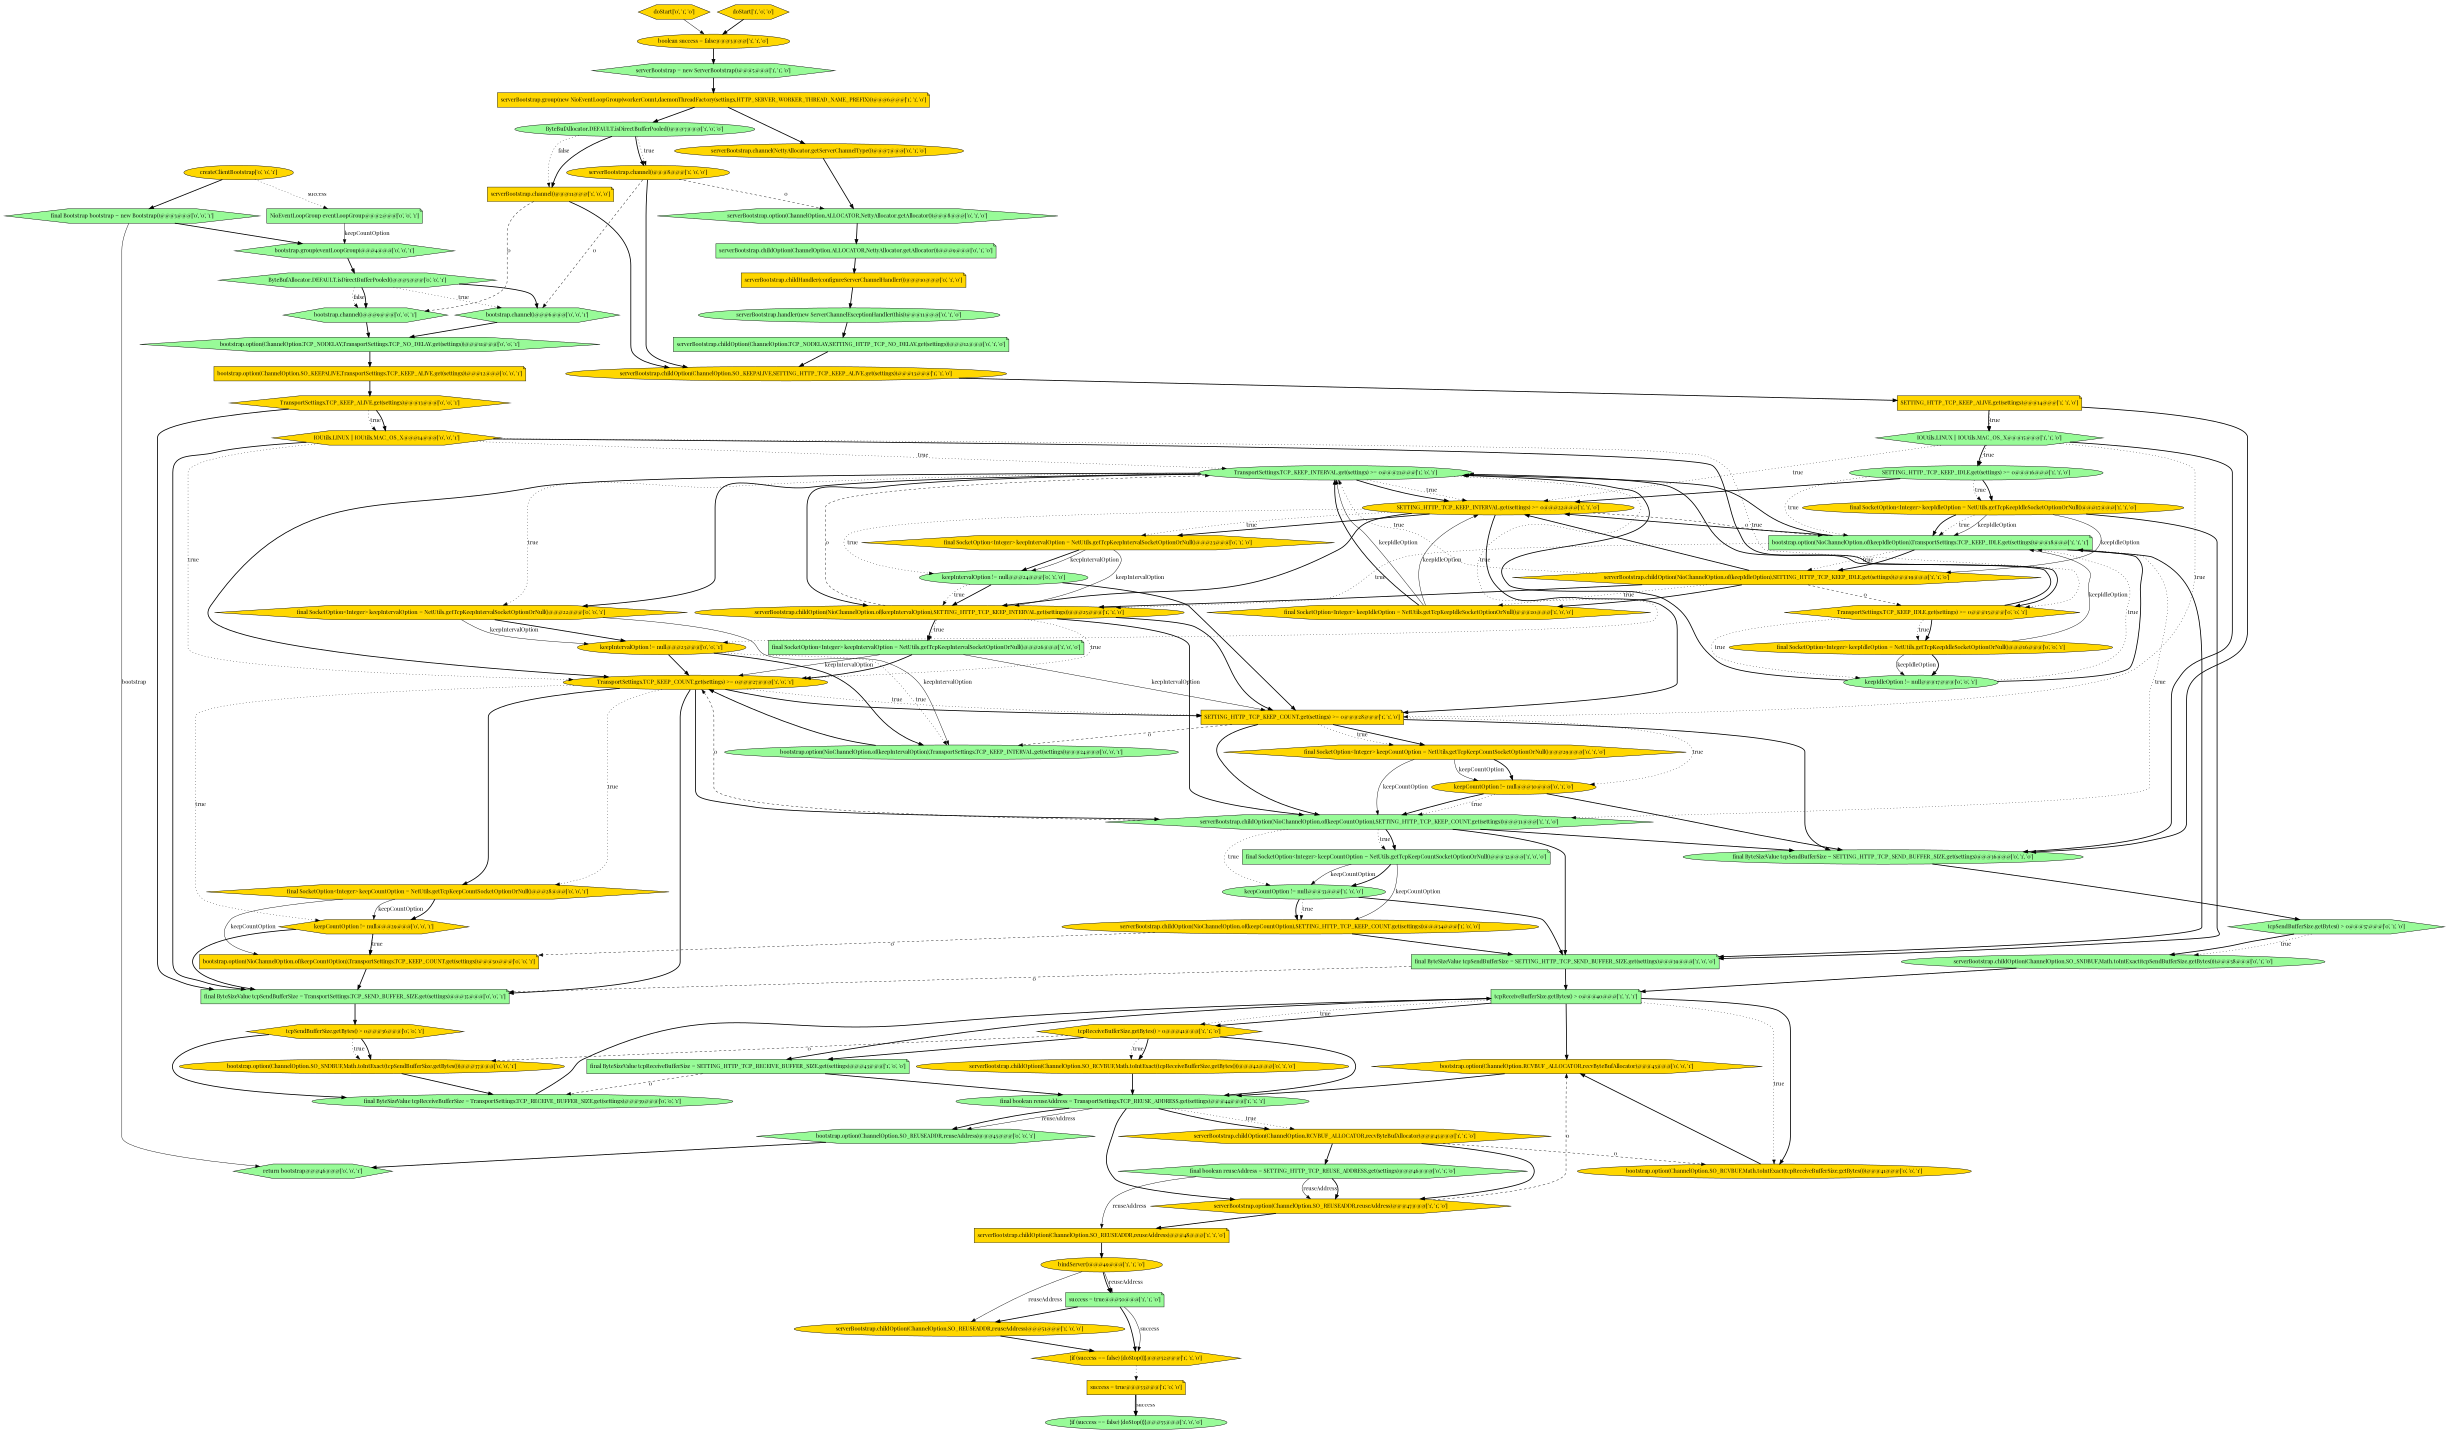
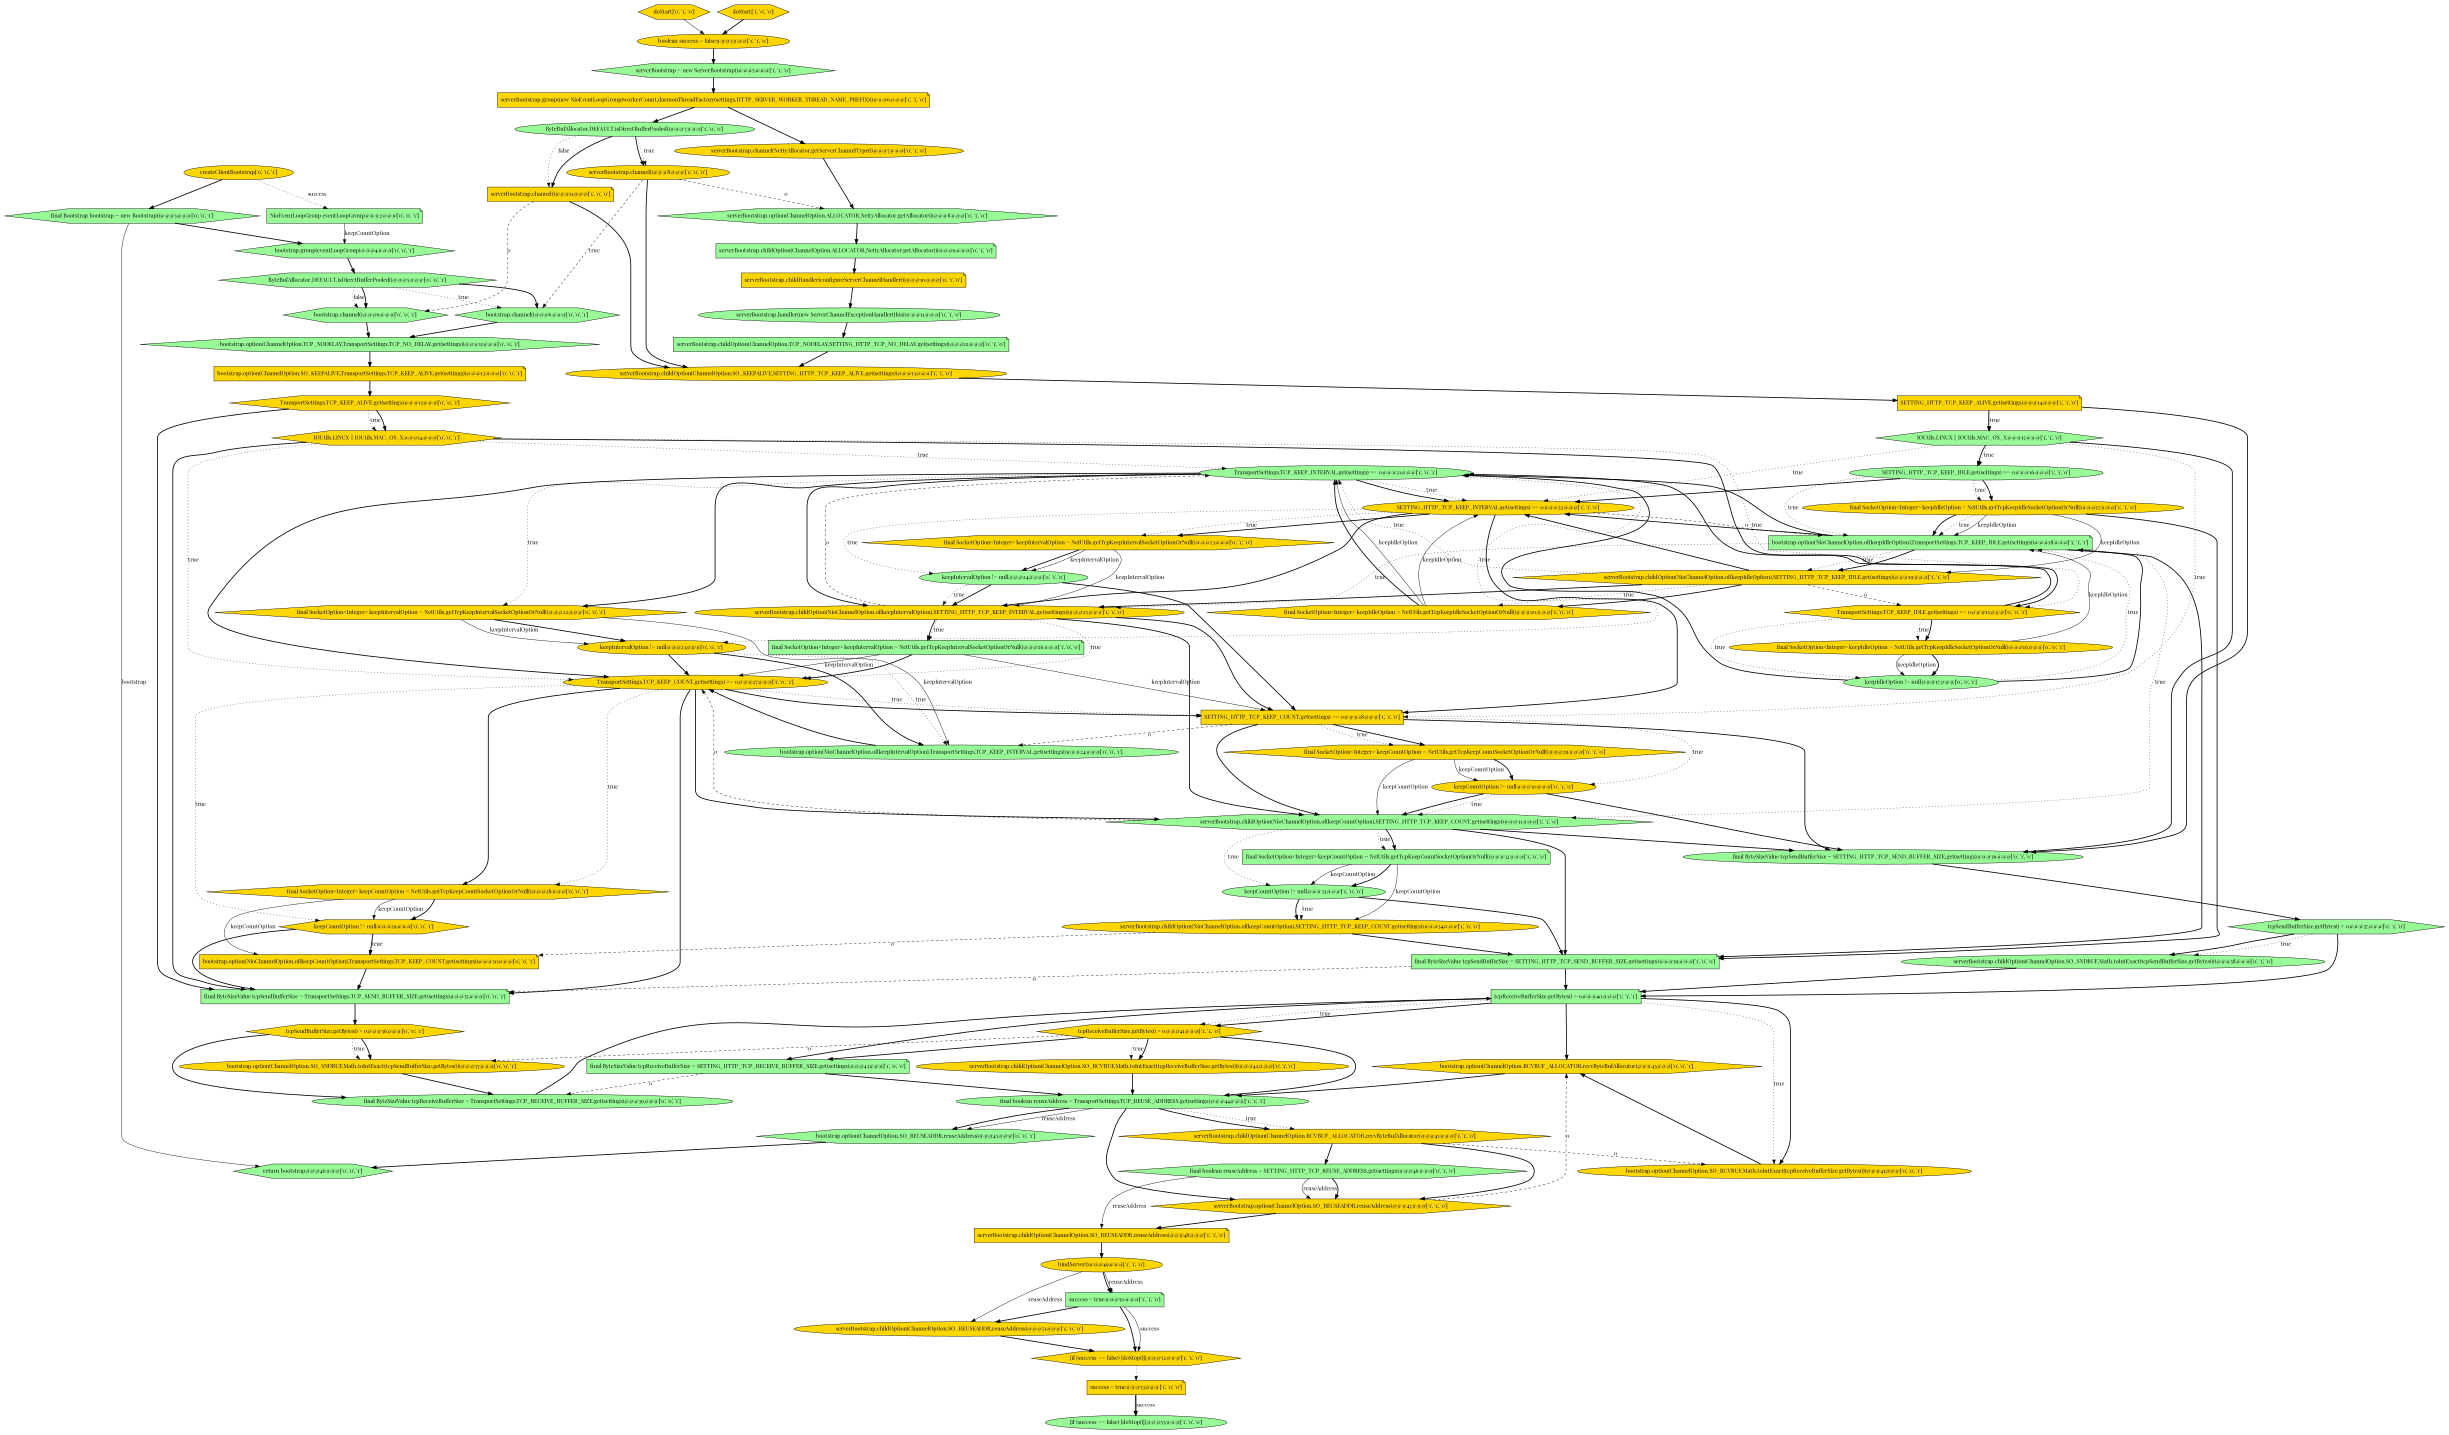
(594, 251) -> (594, 251)
none -> (2006, 991)
